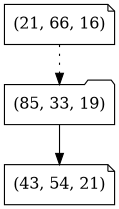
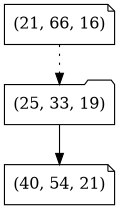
(60, 105) -> (60, 105)
(60, 185) -> (60, 185)
